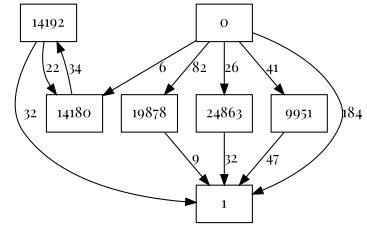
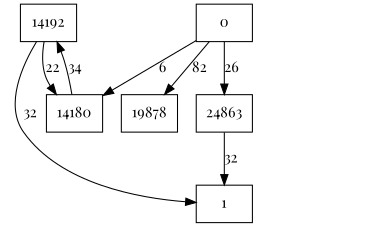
(342, 108) -> none
(299, 113) -> none
(183, 155) -> none
